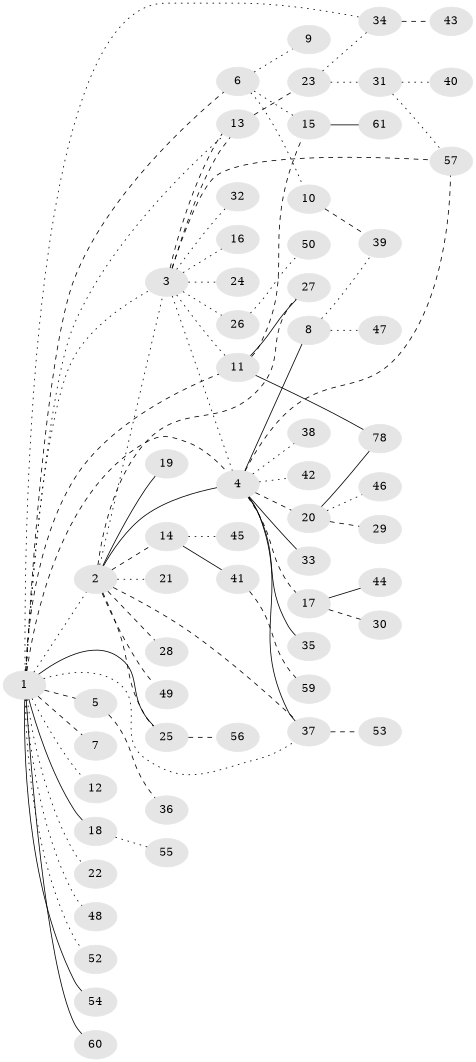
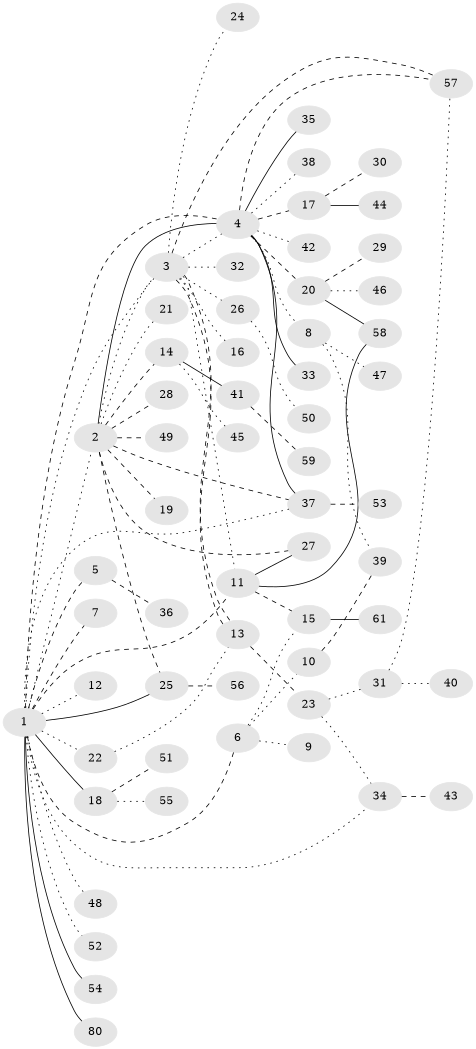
(60, 376) -> (183, 712)
(273, 407) -> (280, 298)
(380, 439) -> (380, 333)
(127, 520) -> (131, 474)
none -> (167, 759)
(96, 1045) -> (96, 1032)
